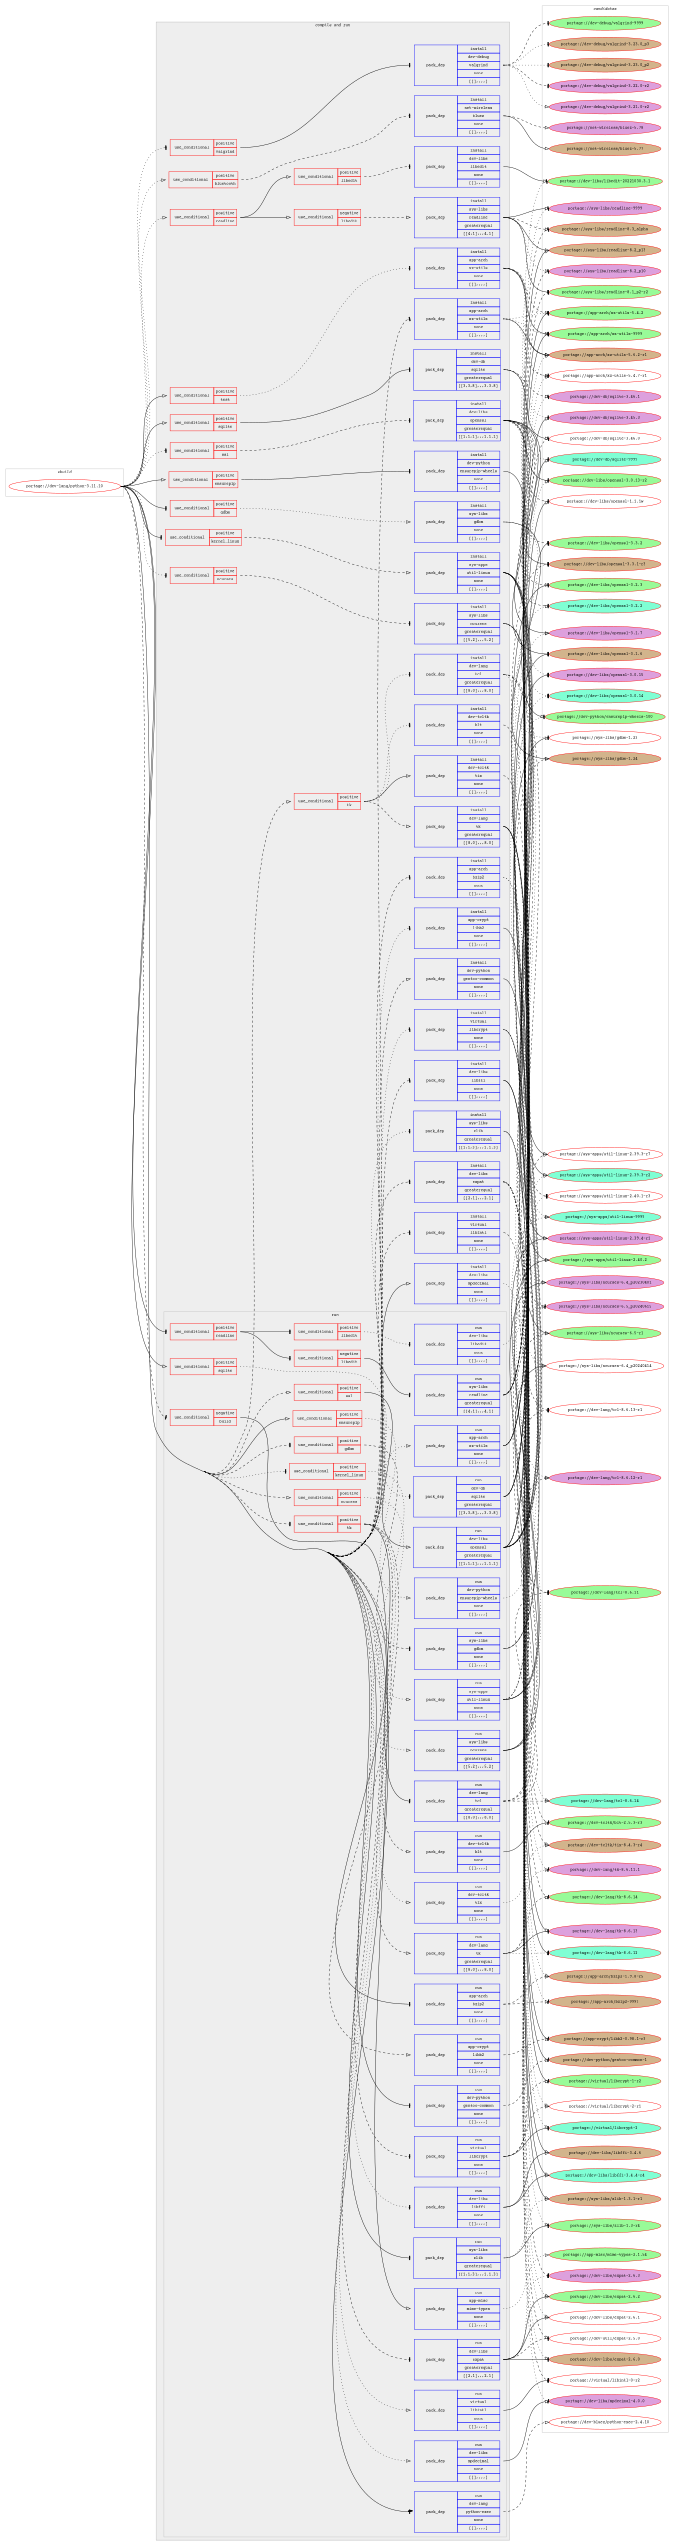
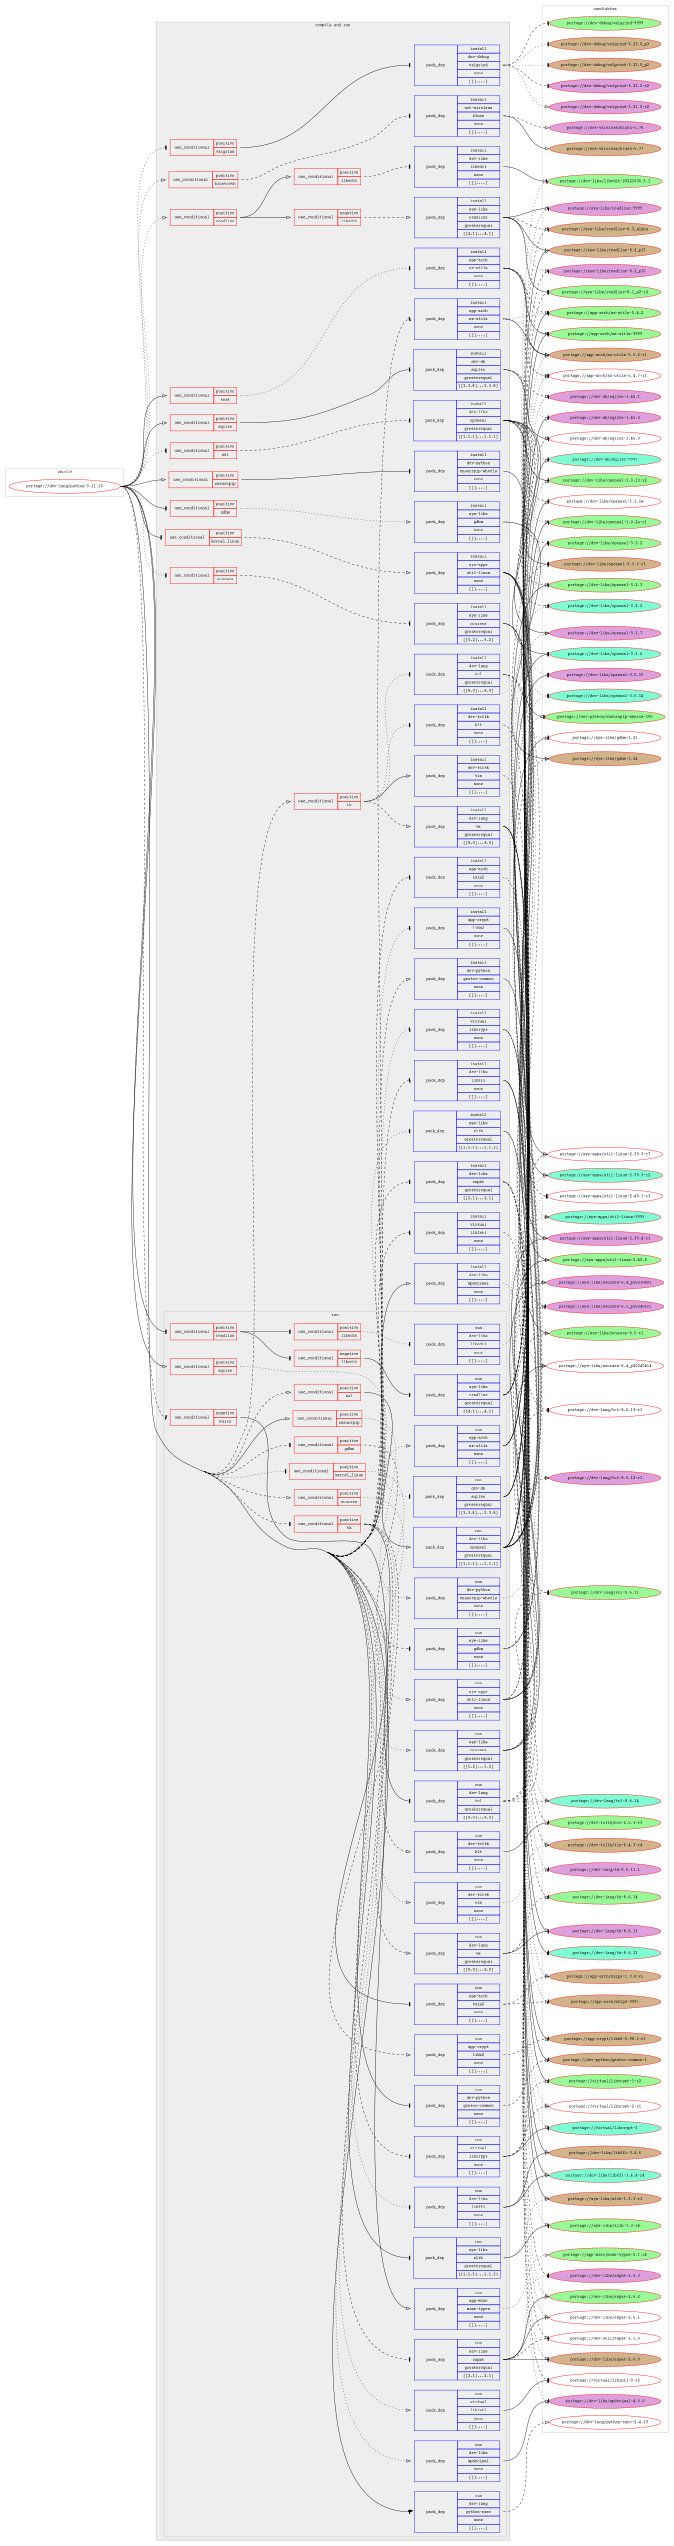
none -> (605, 522)
(605, 654) -> (605, 654)
(605, 2422) -> (605, 2422)
